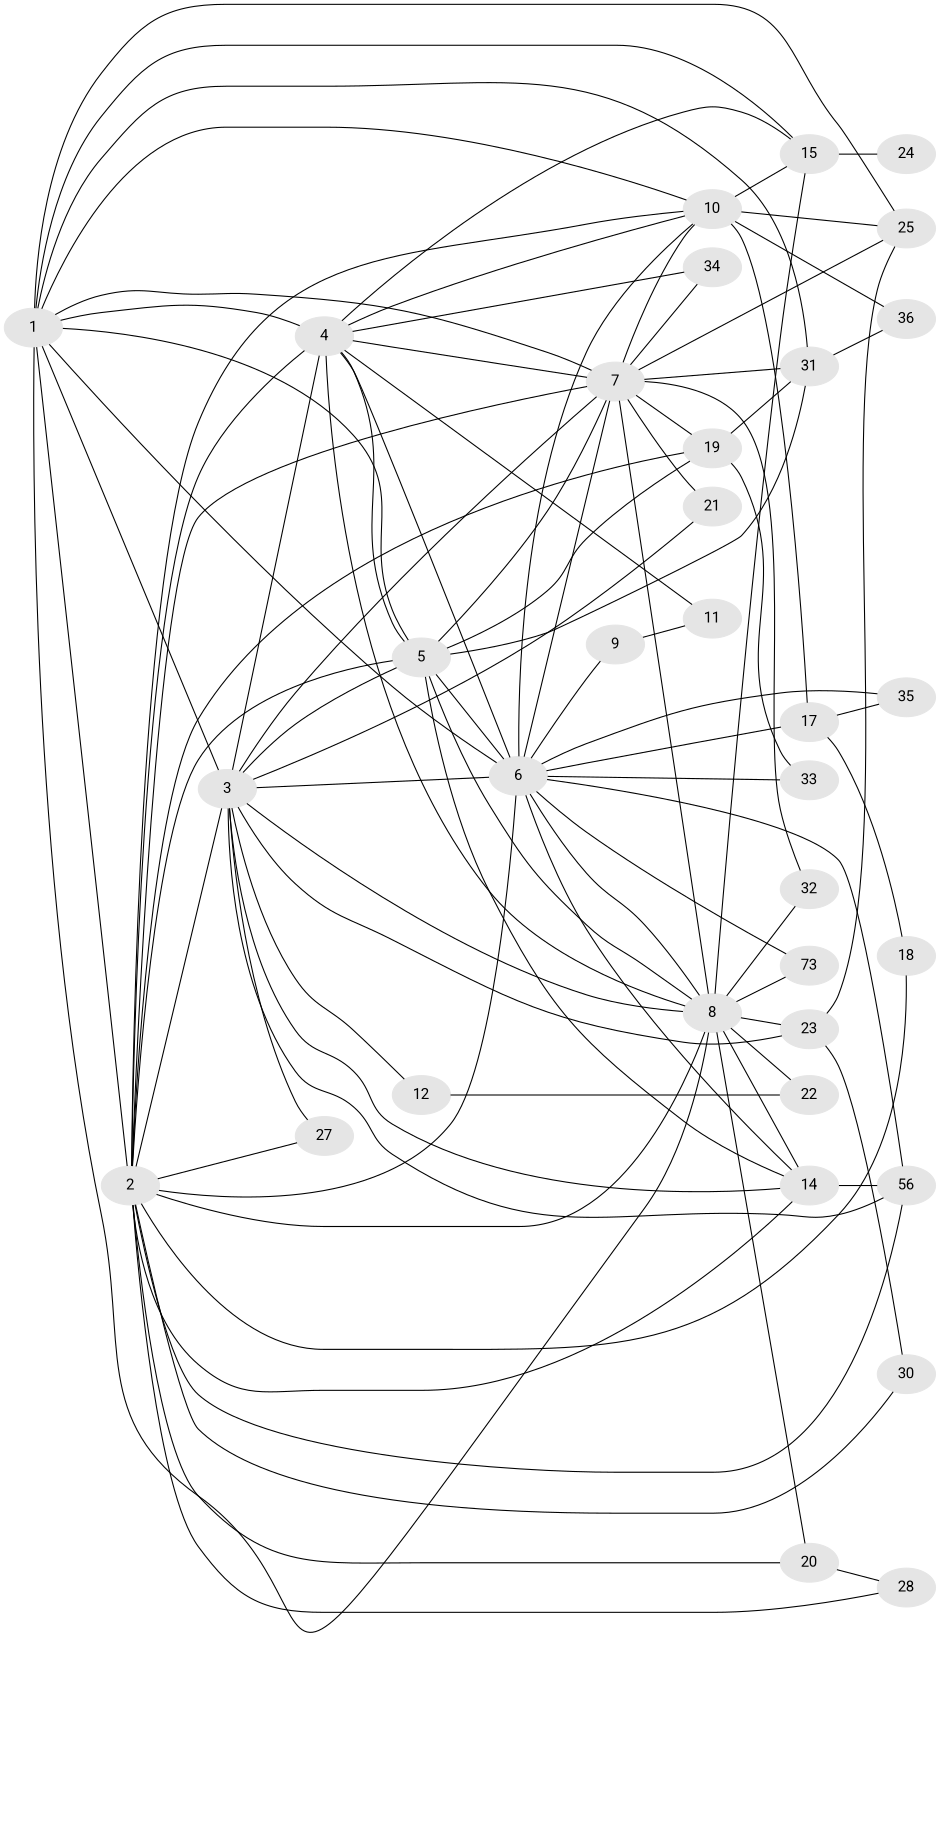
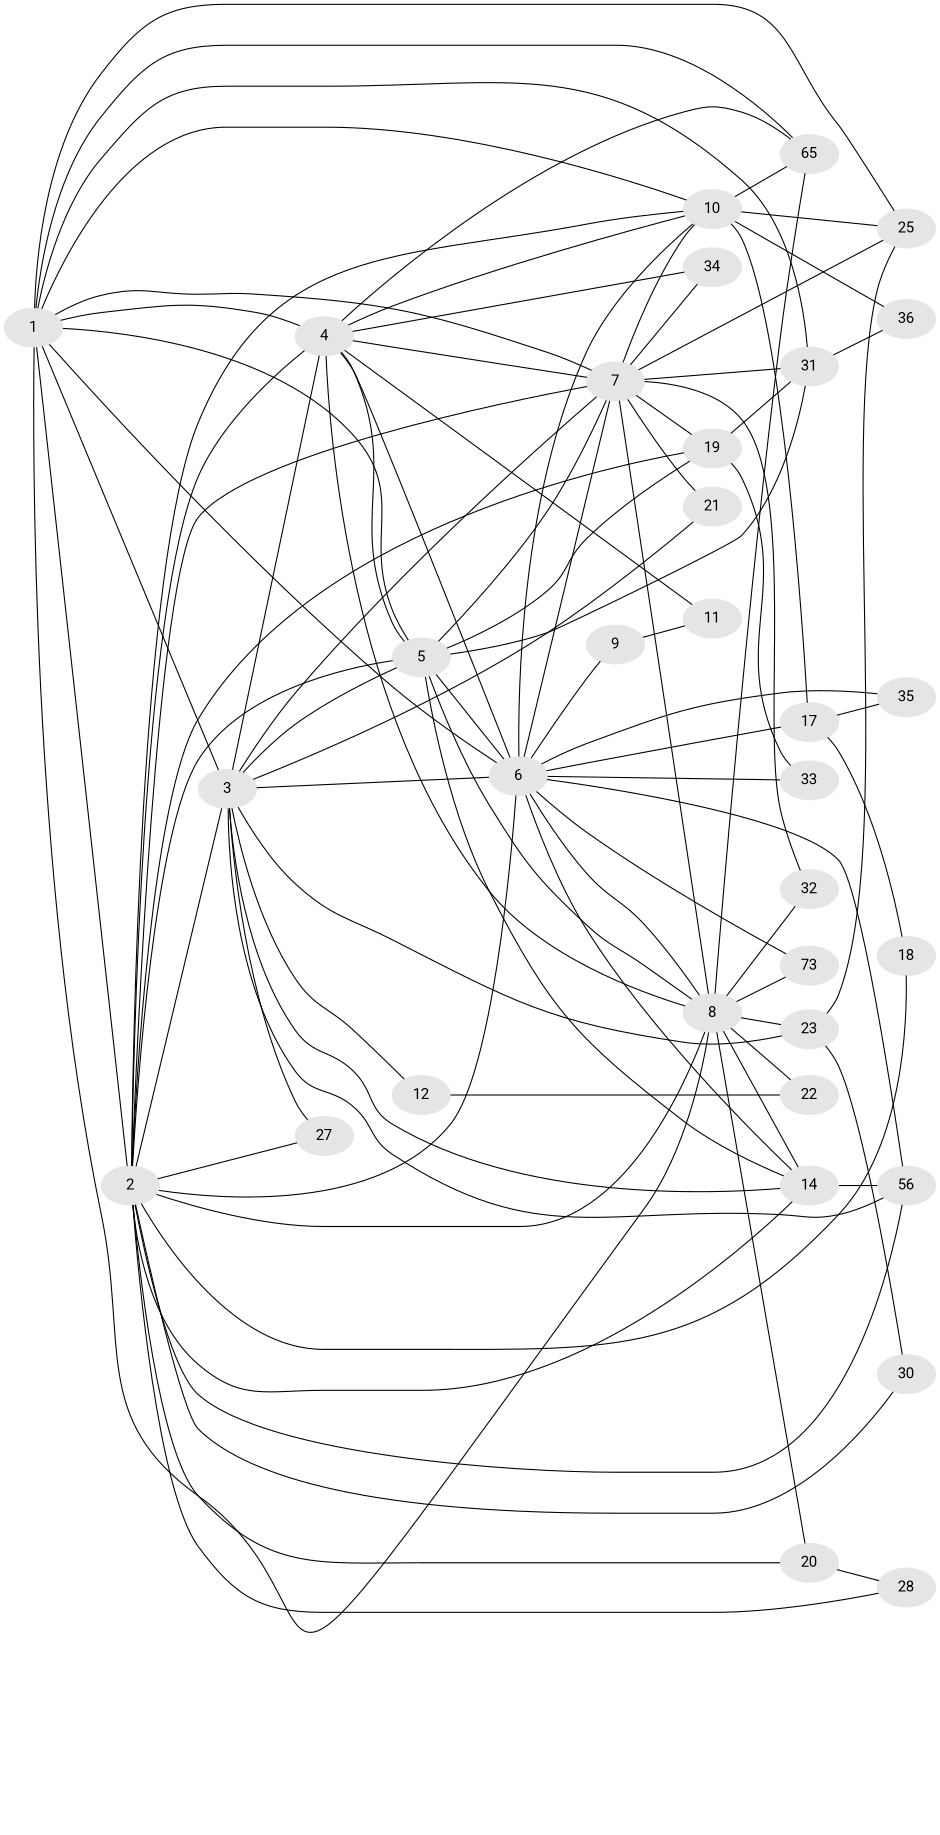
(809, 154) -> (809, 154)
(906, 154) -> none
(452, 937) -> none
